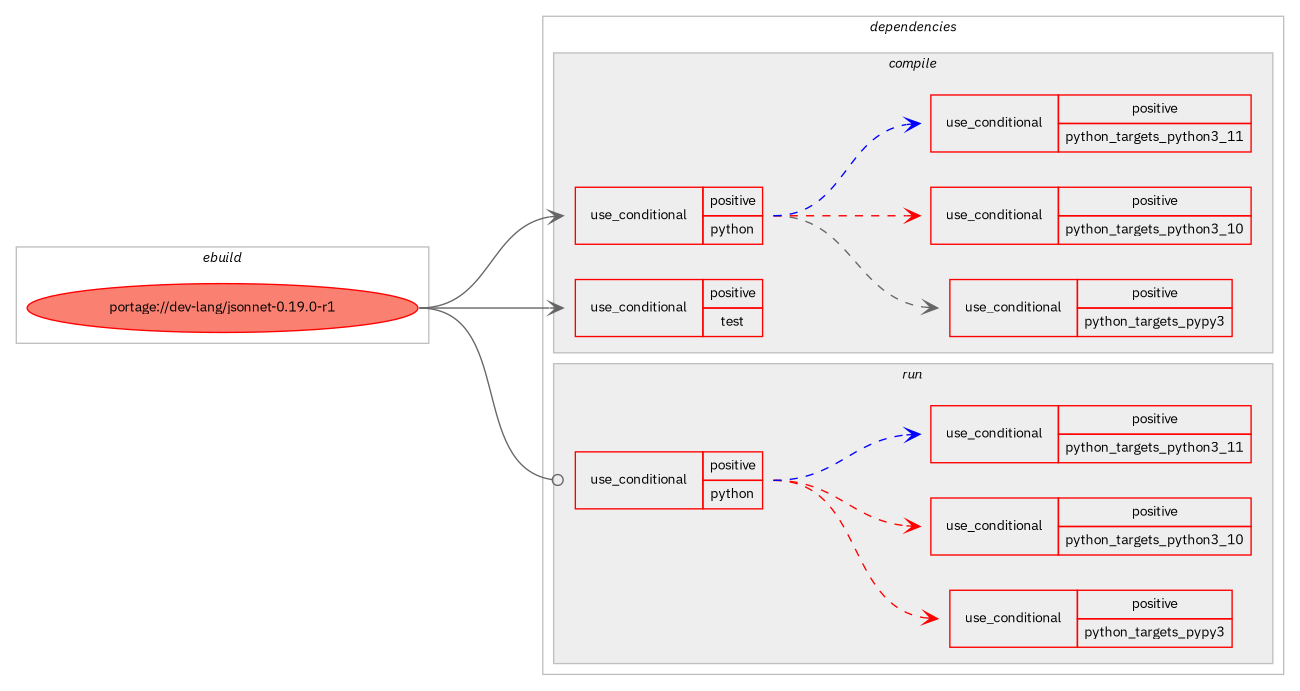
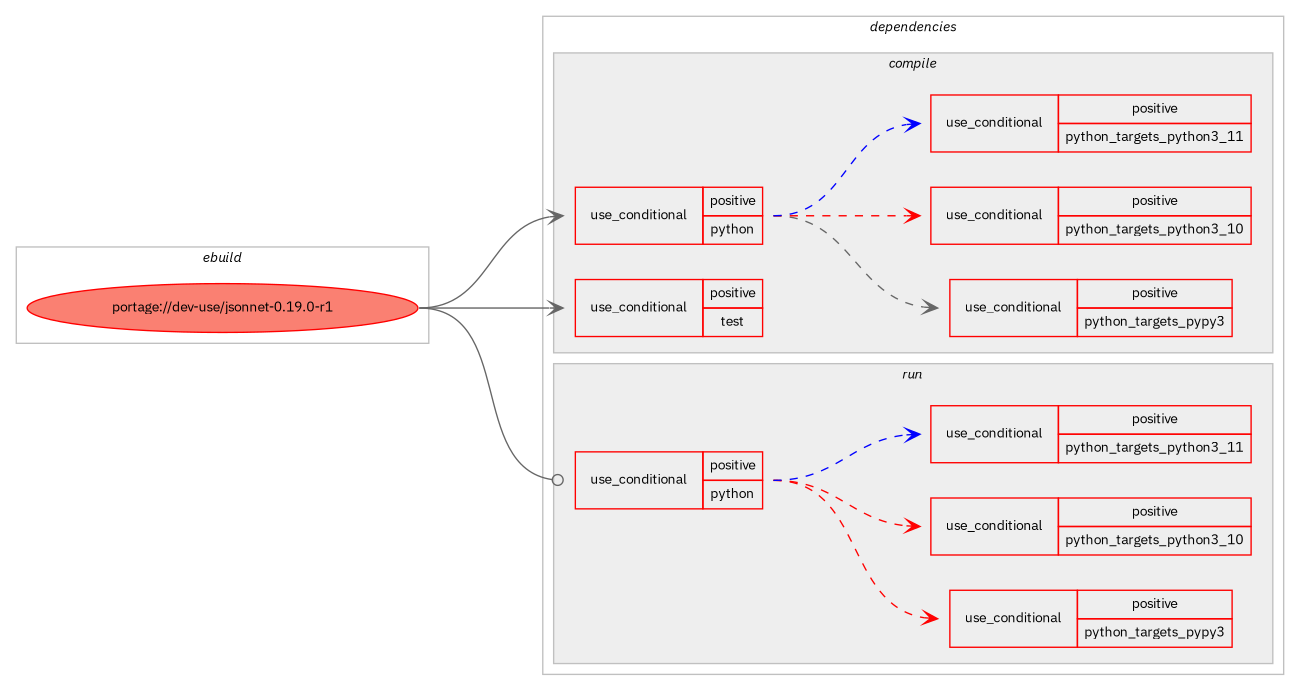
(223, 308) -> (223, 308)
